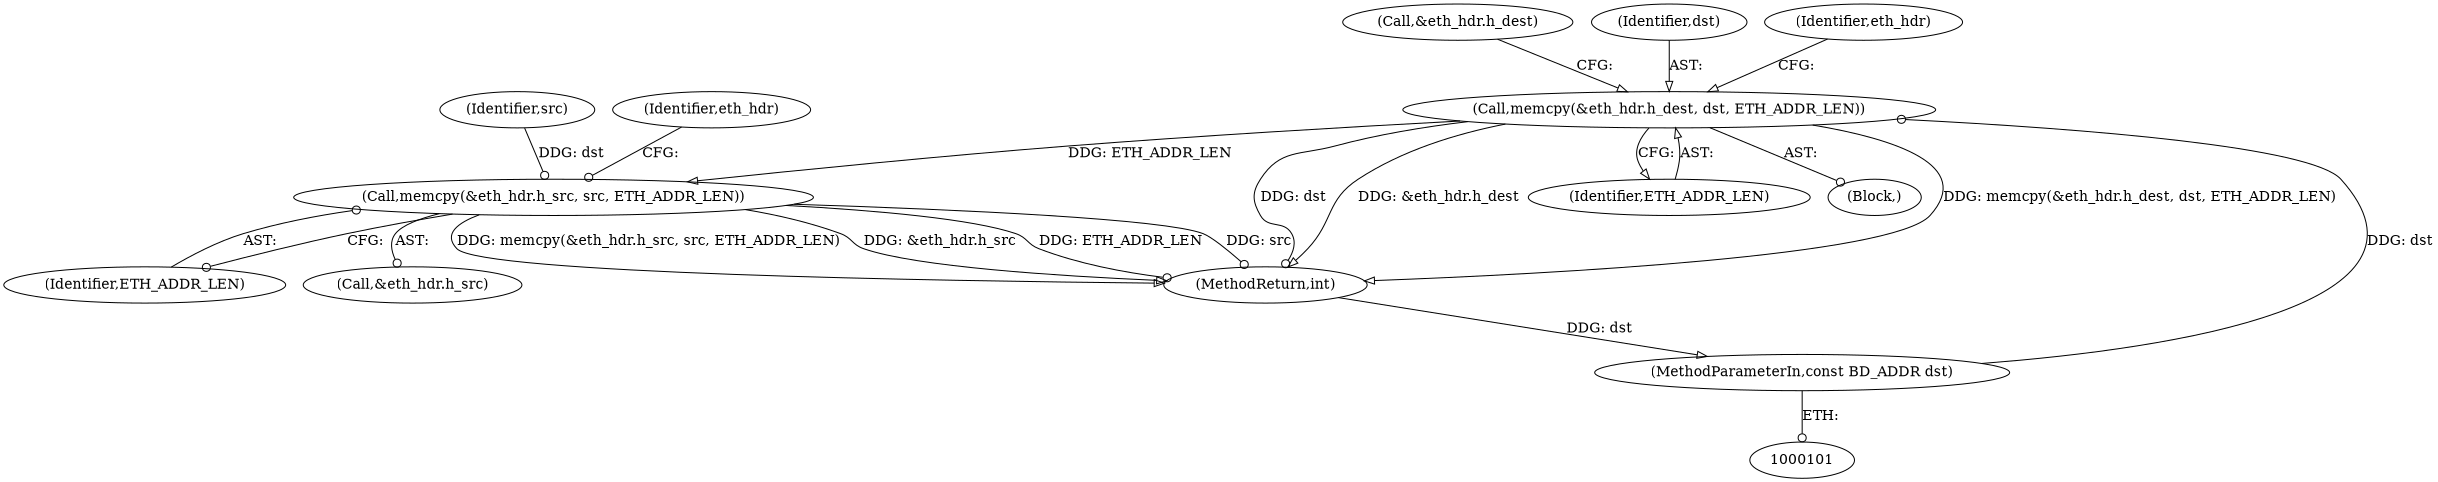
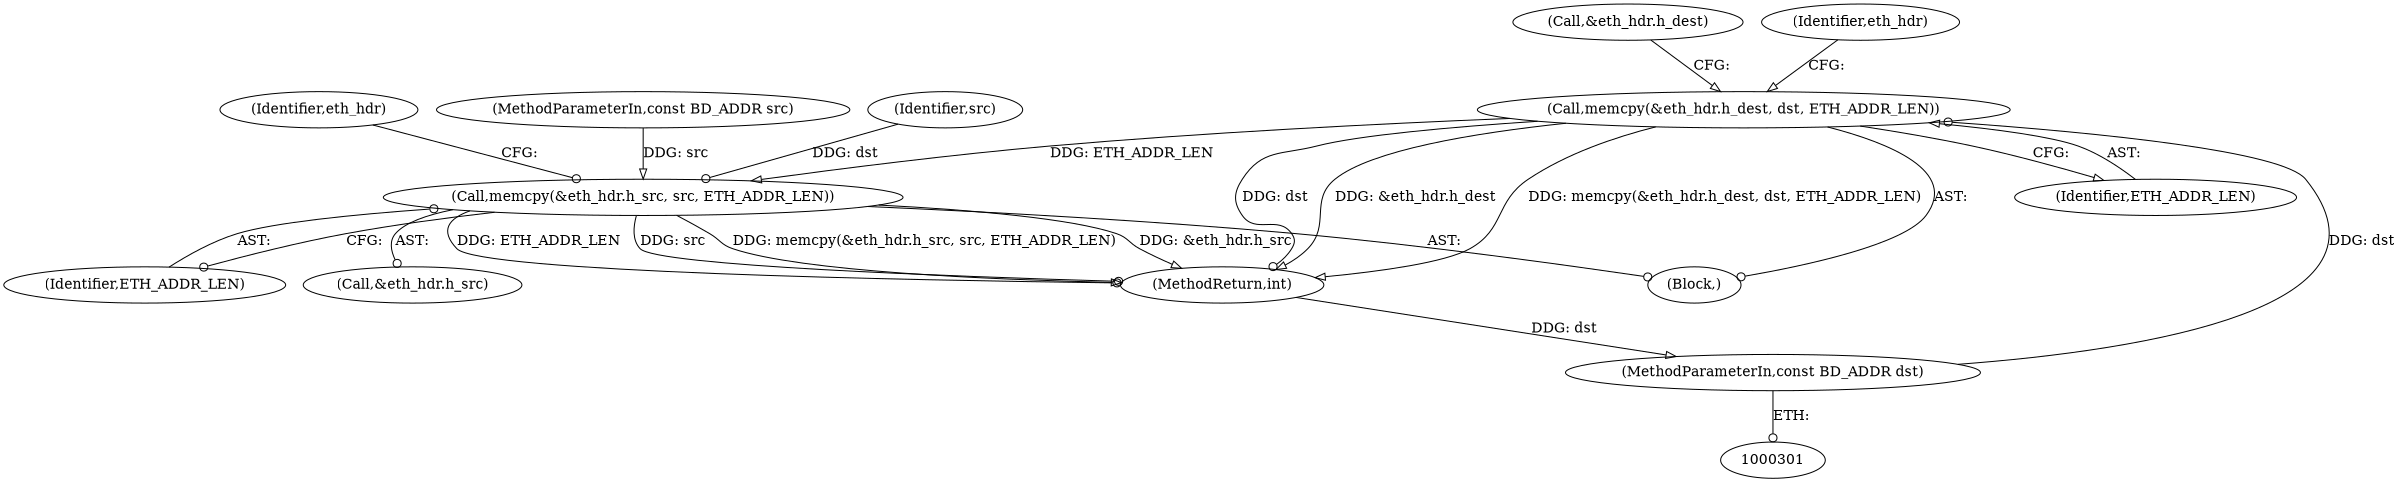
(1669, 22) -> none
none -> (643, 110)
none -> (1257, 230)
(1802, 460) -> (1773, 460)
